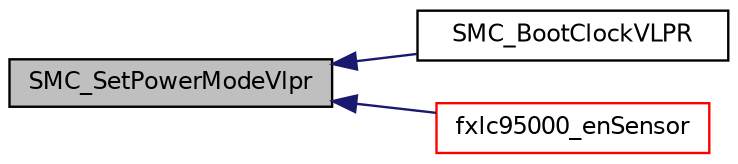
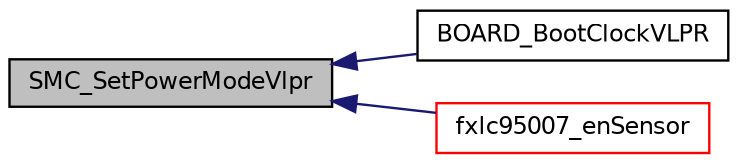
(573, 36) -> (573, 36)
(573, 128) -> (573, 128)
